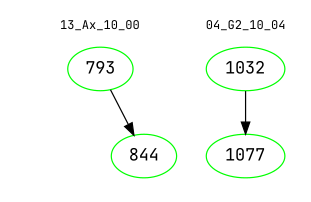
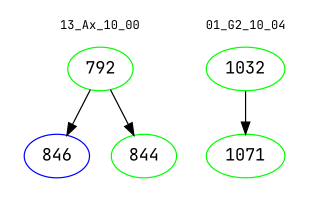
(246, 26) -> (246, 26)
(100, 69) -> (100, 69)
none -> (57, 156)
(246, 156) -> (246, 156)
